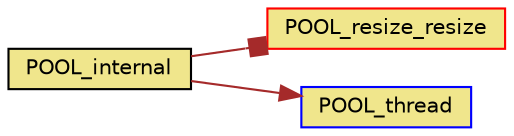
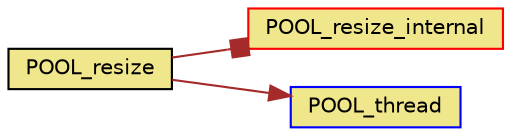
(386, 29) -> (376, 29)
(100, 69) -> (90, 69)
